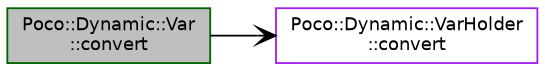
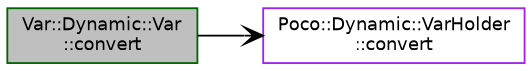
(109, 36) -> (102, 36)
